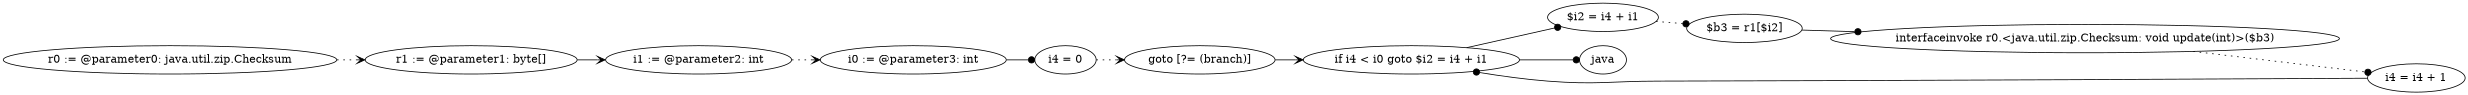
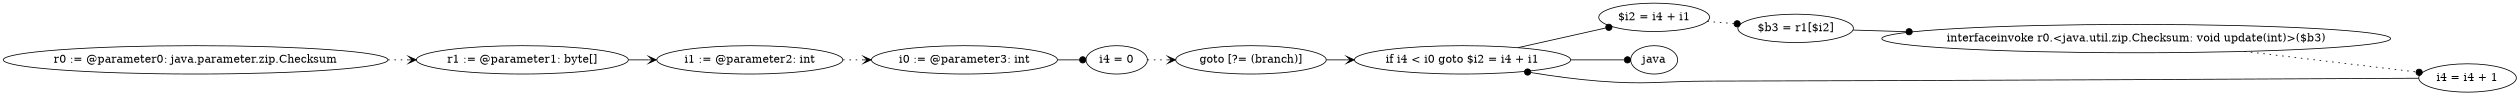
(170, 60) -> (196, 60)
